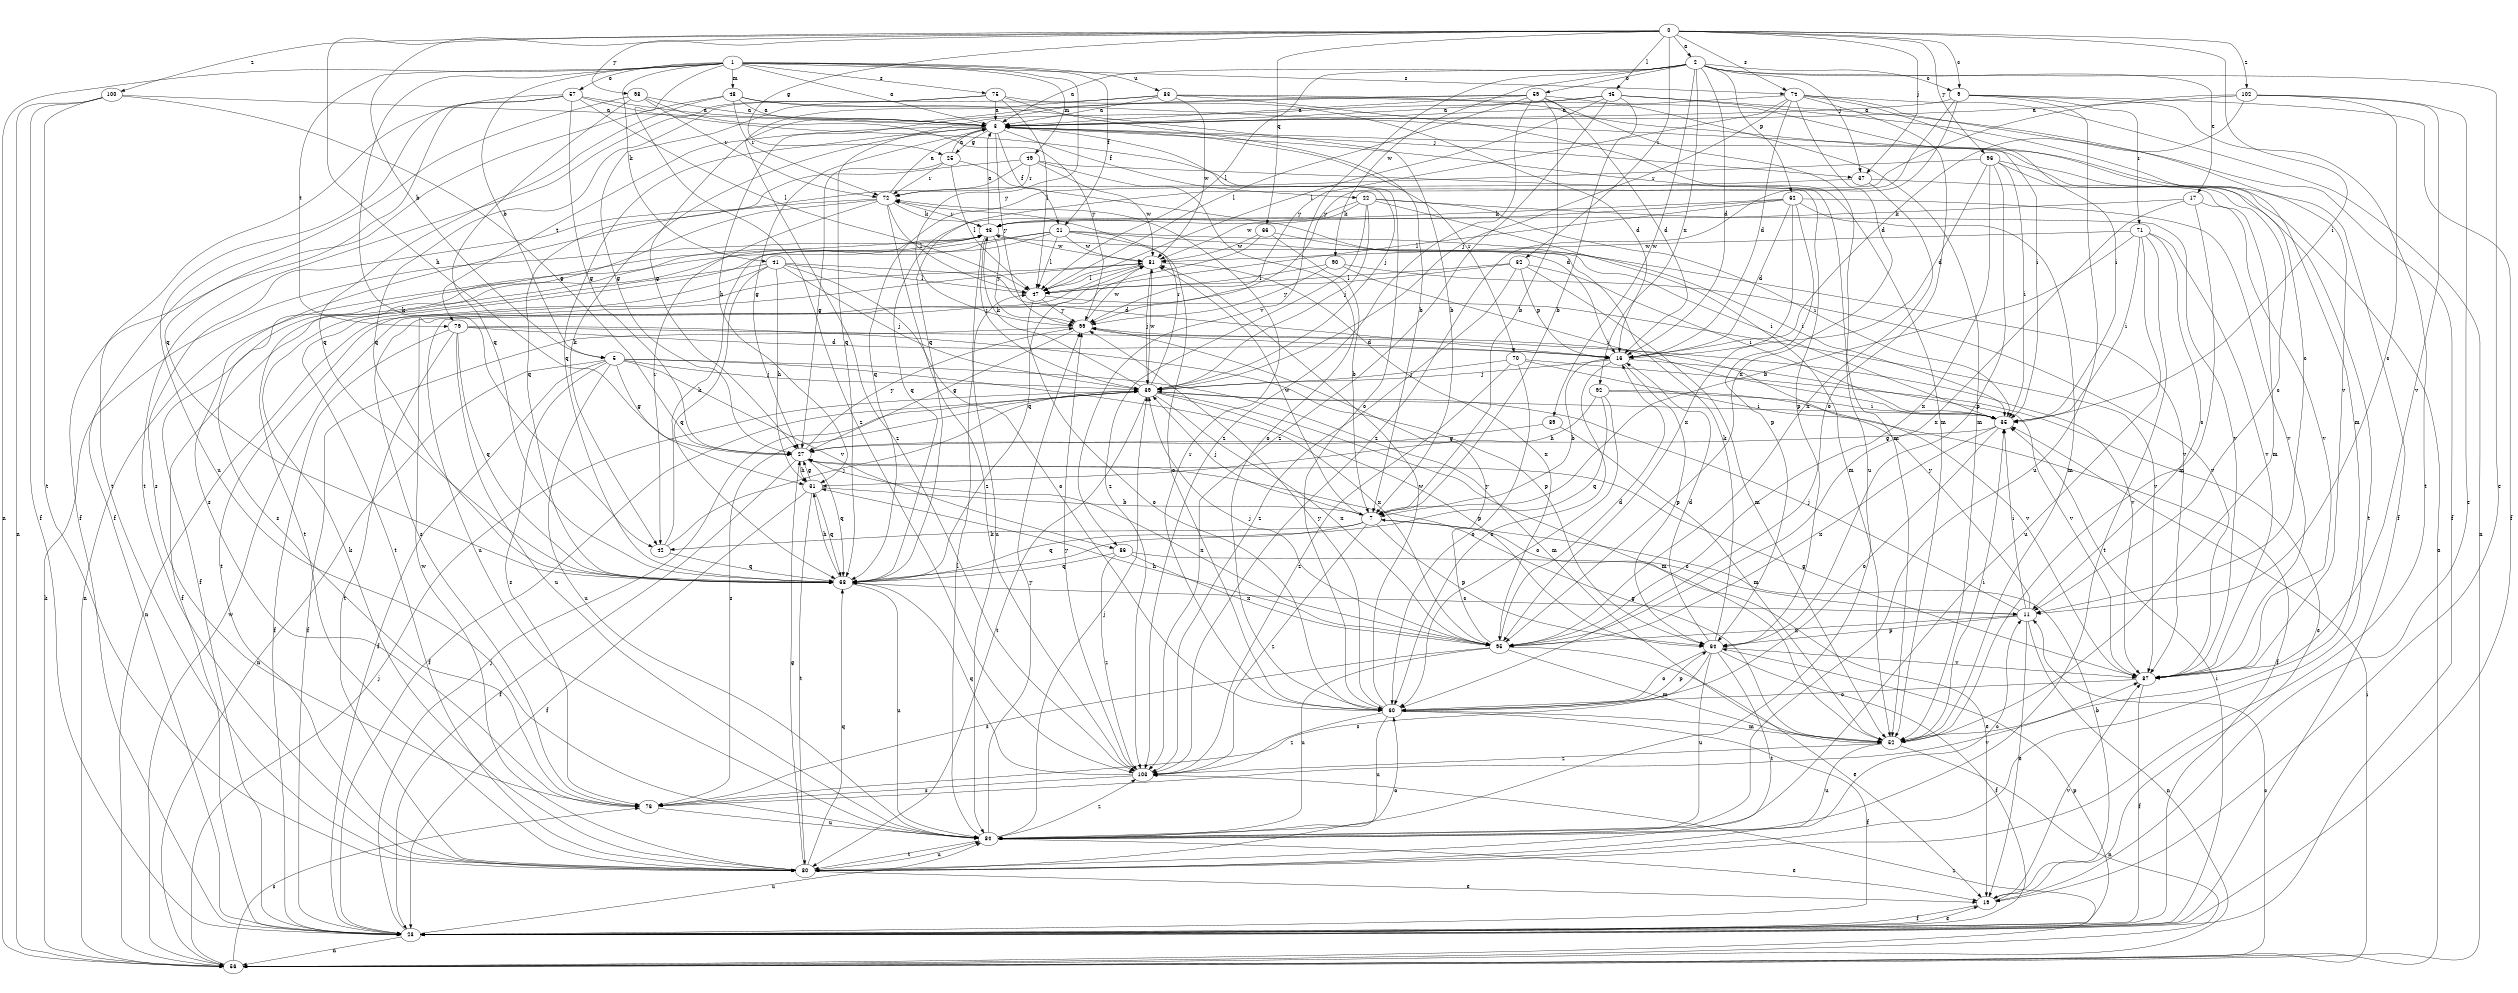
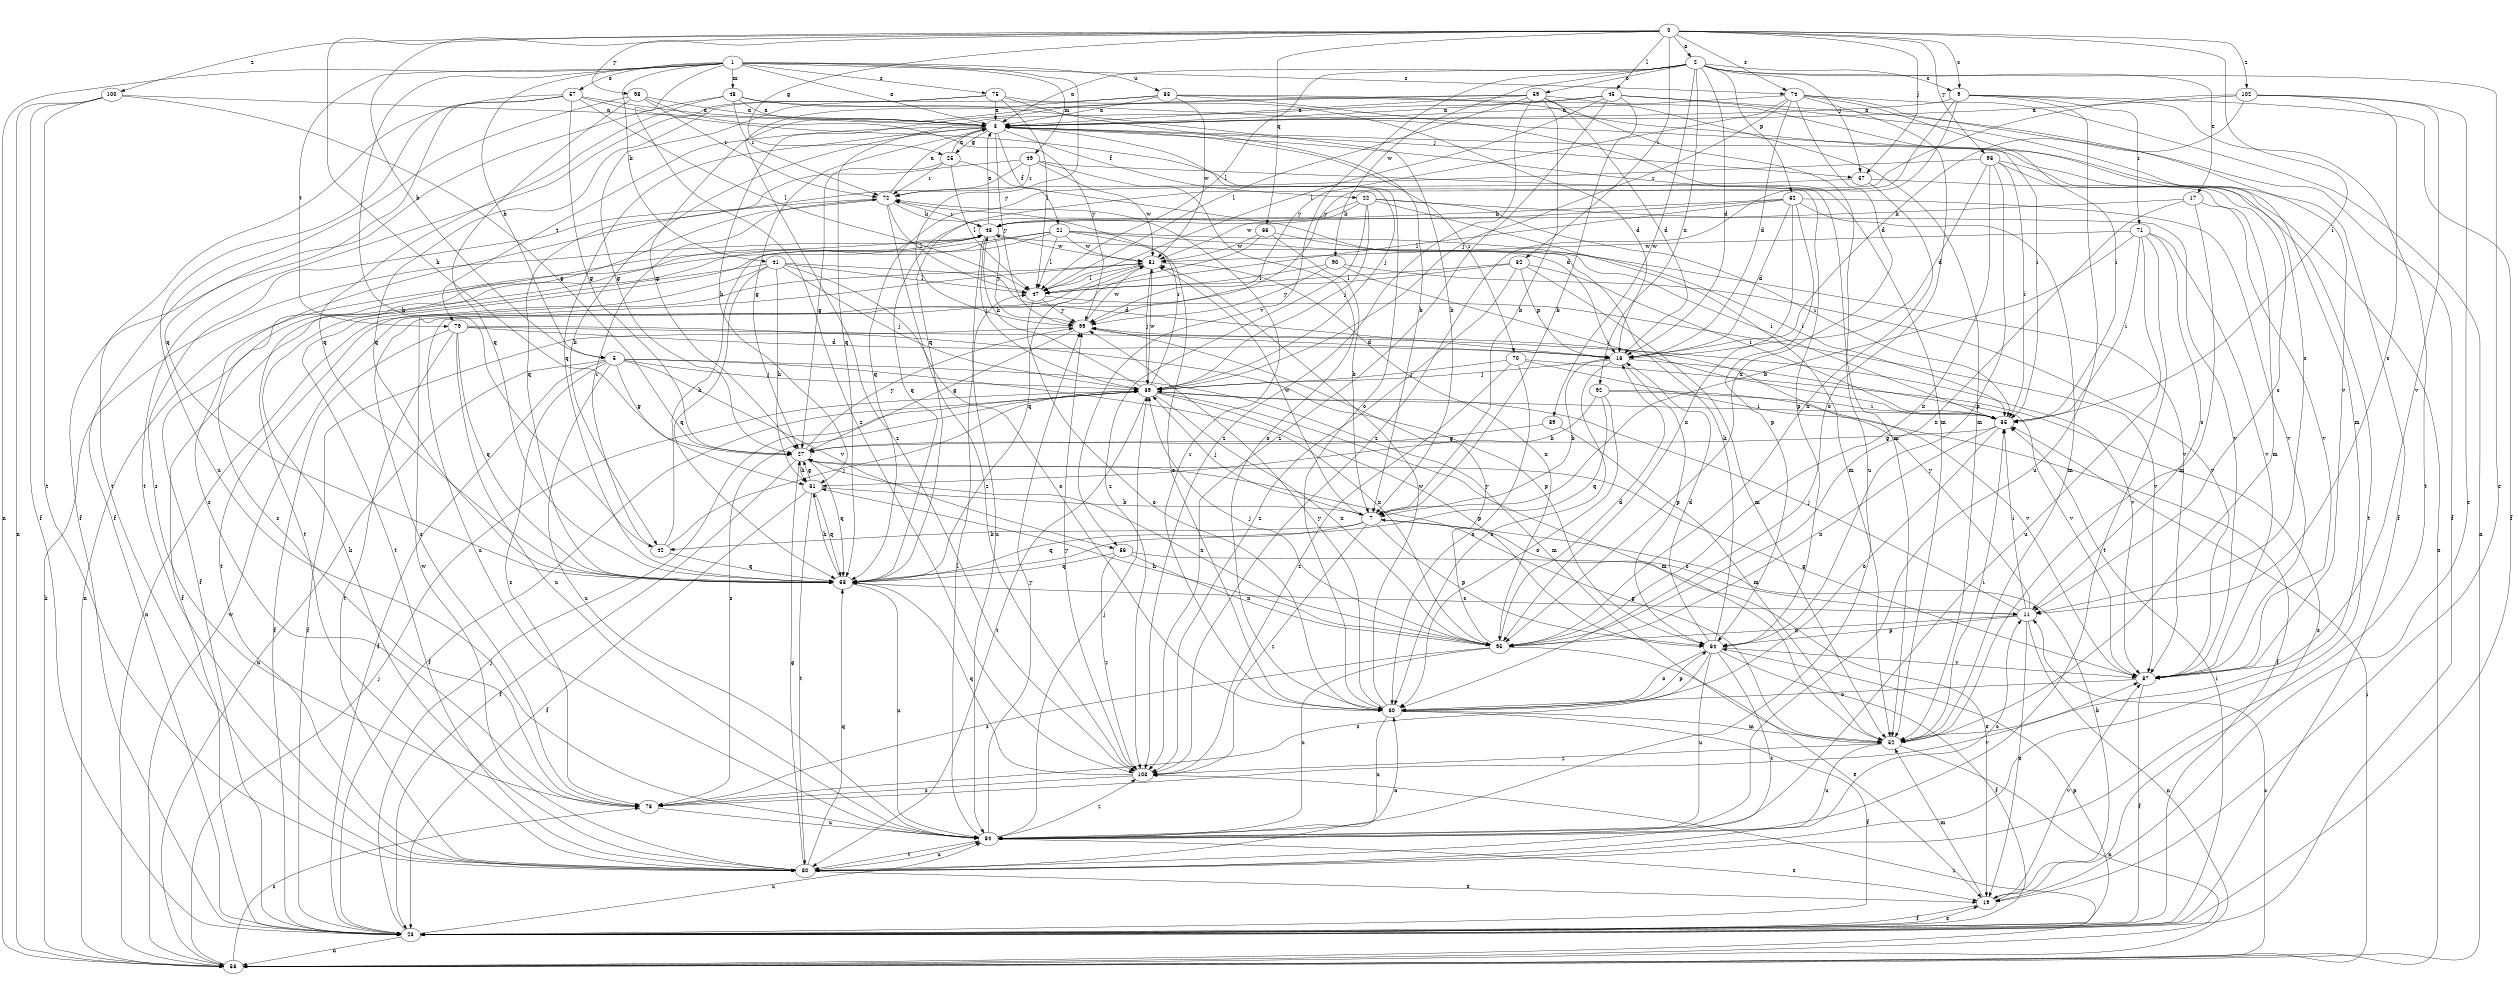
(1076, 75) -> none
(678, 297) -> (627, 295)
(1691, 706) -> (1940, 824)
(1270, 746) -> none
